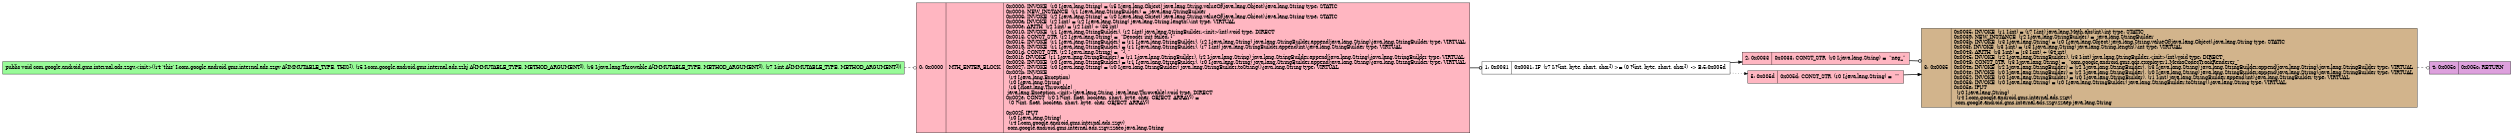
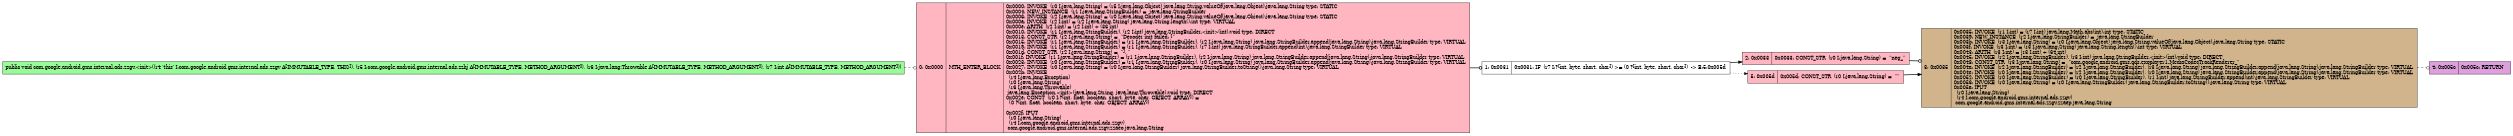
(1039, 88) -> (1039, 88)
